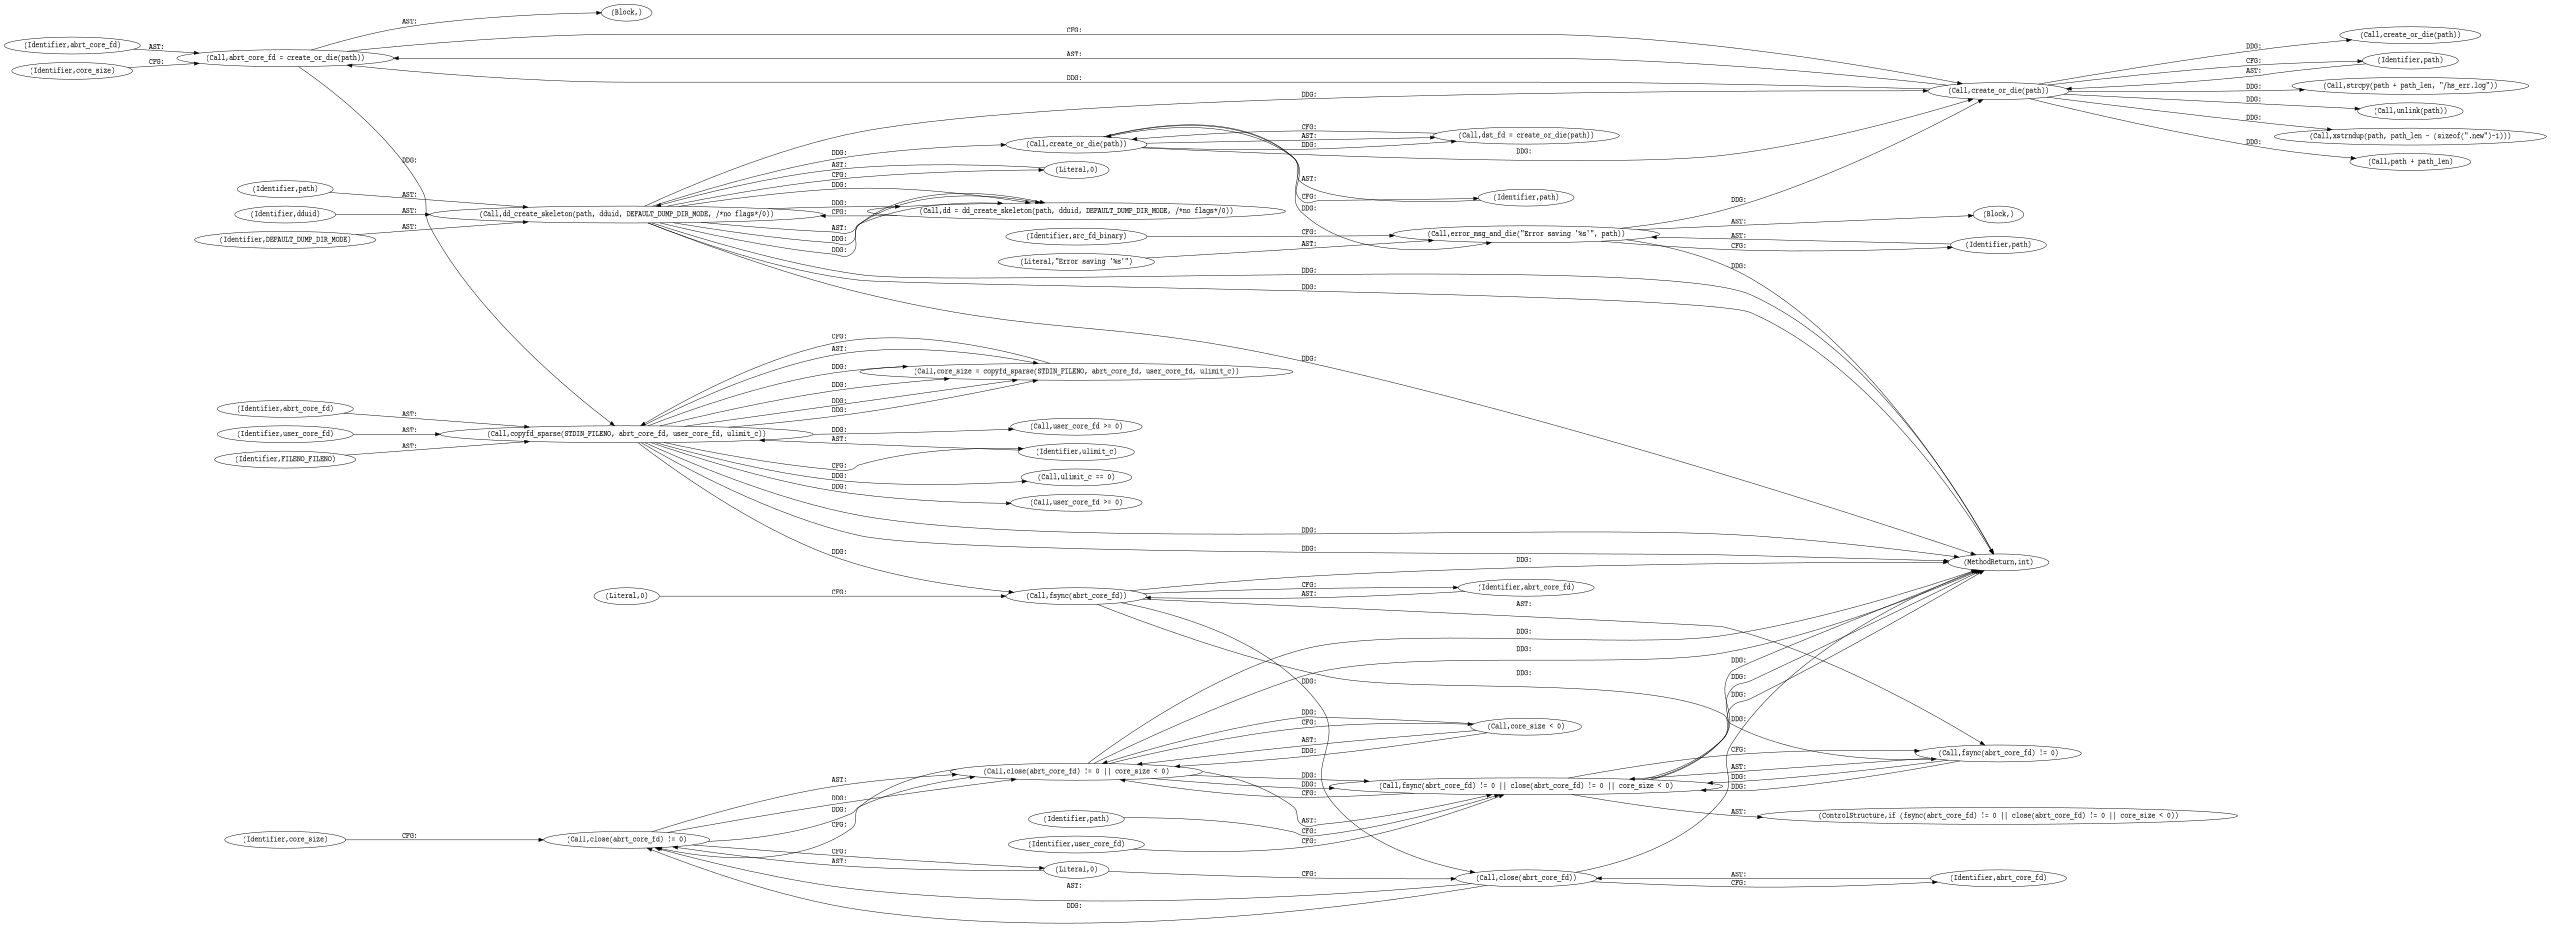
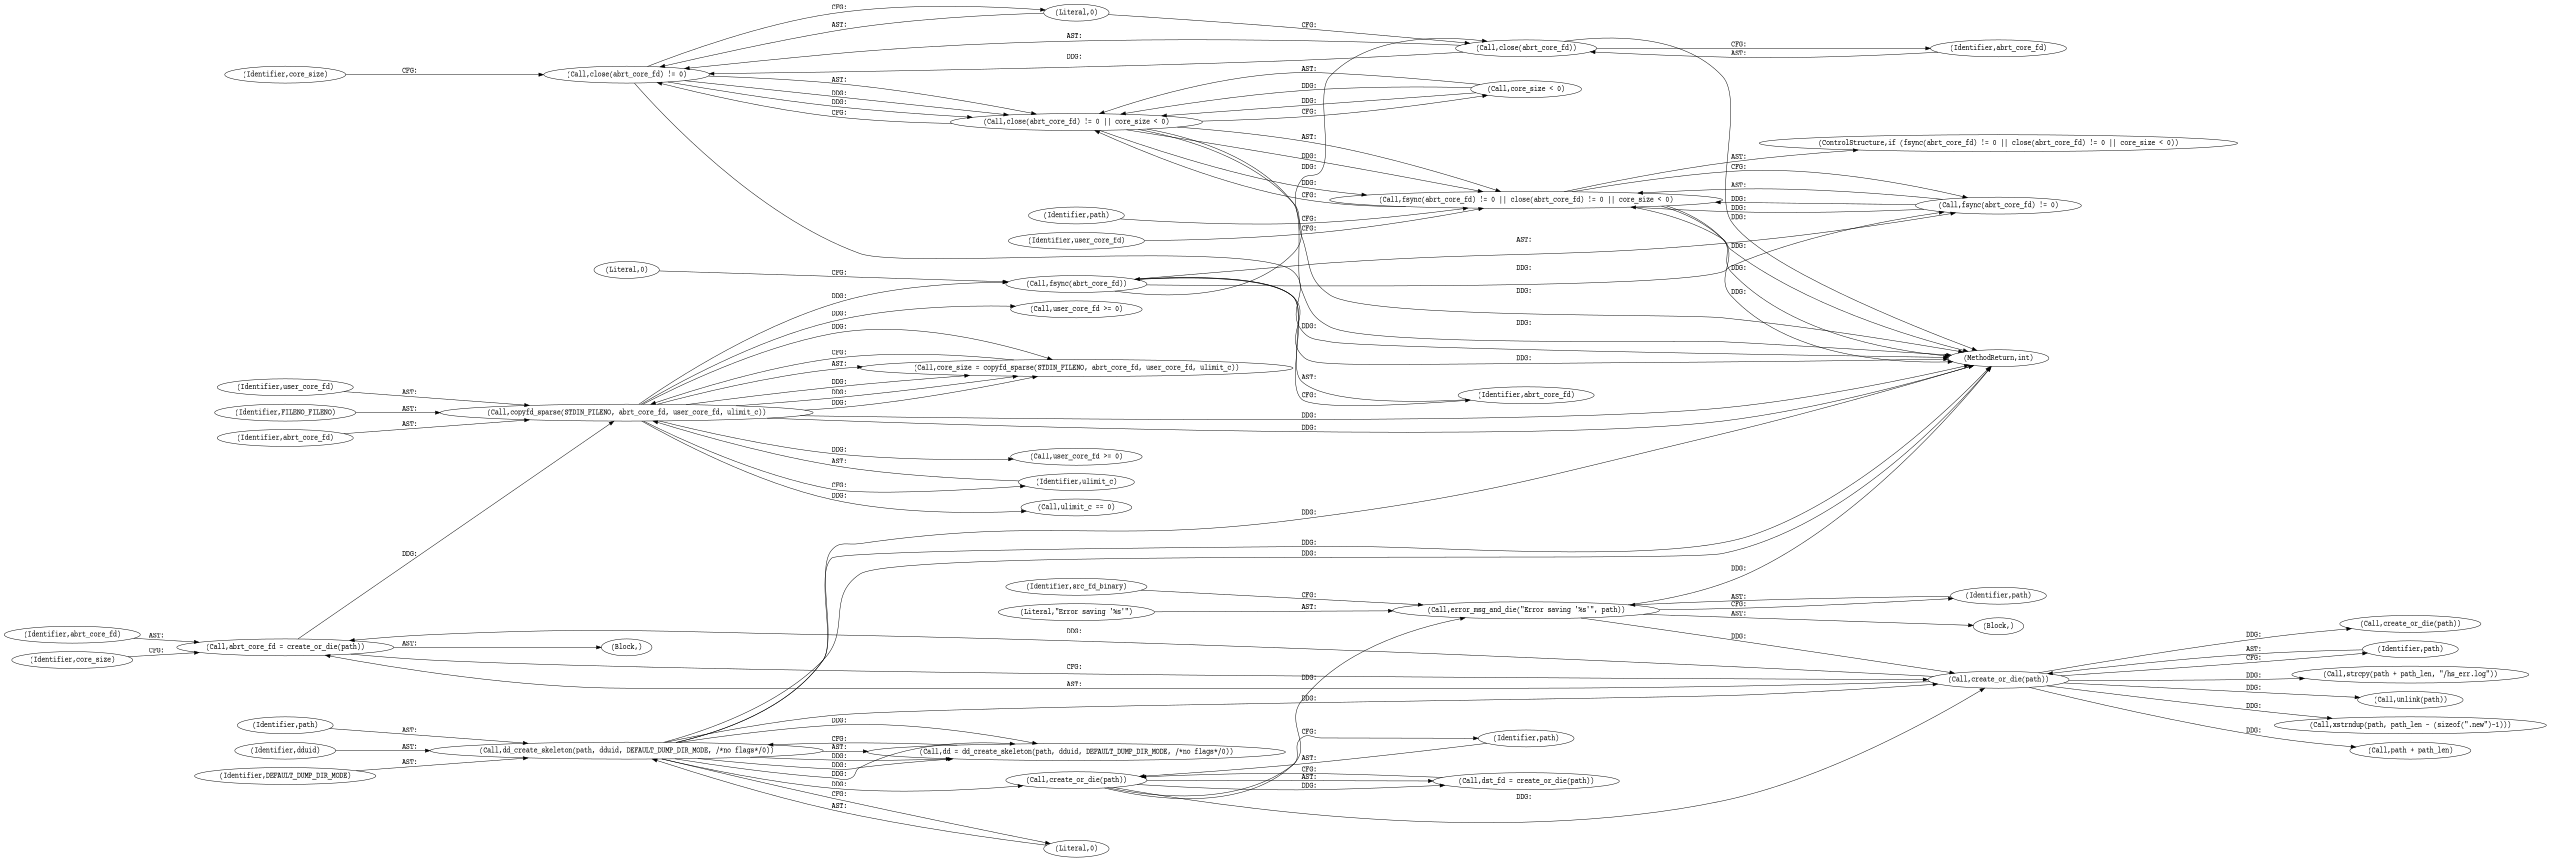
none -> (1287, 269)
